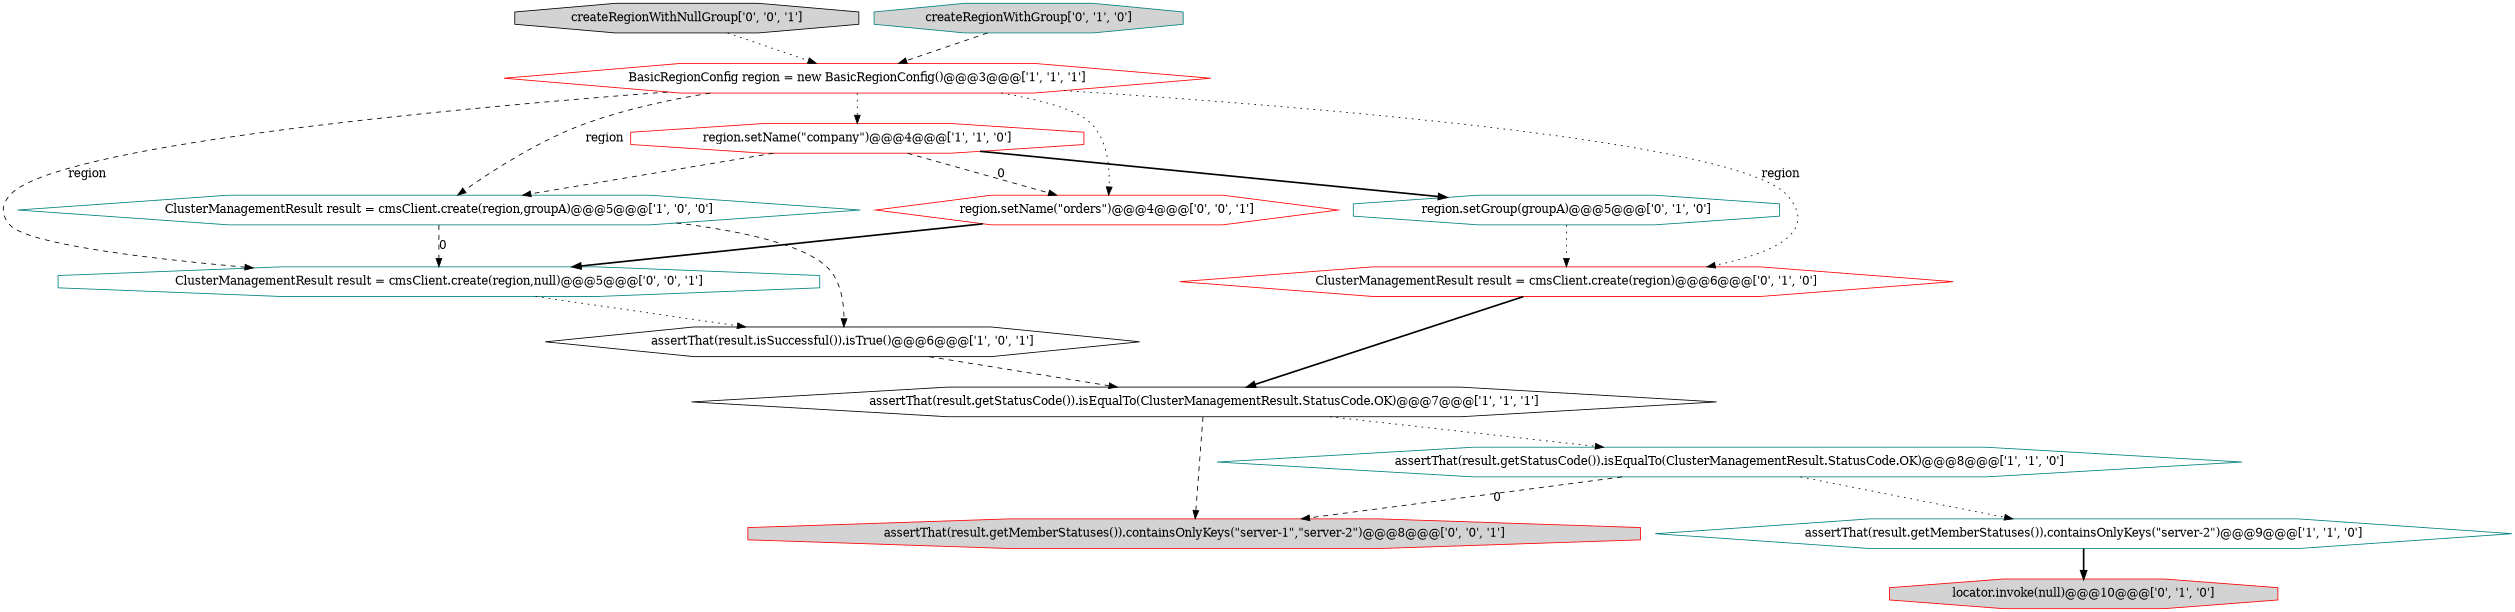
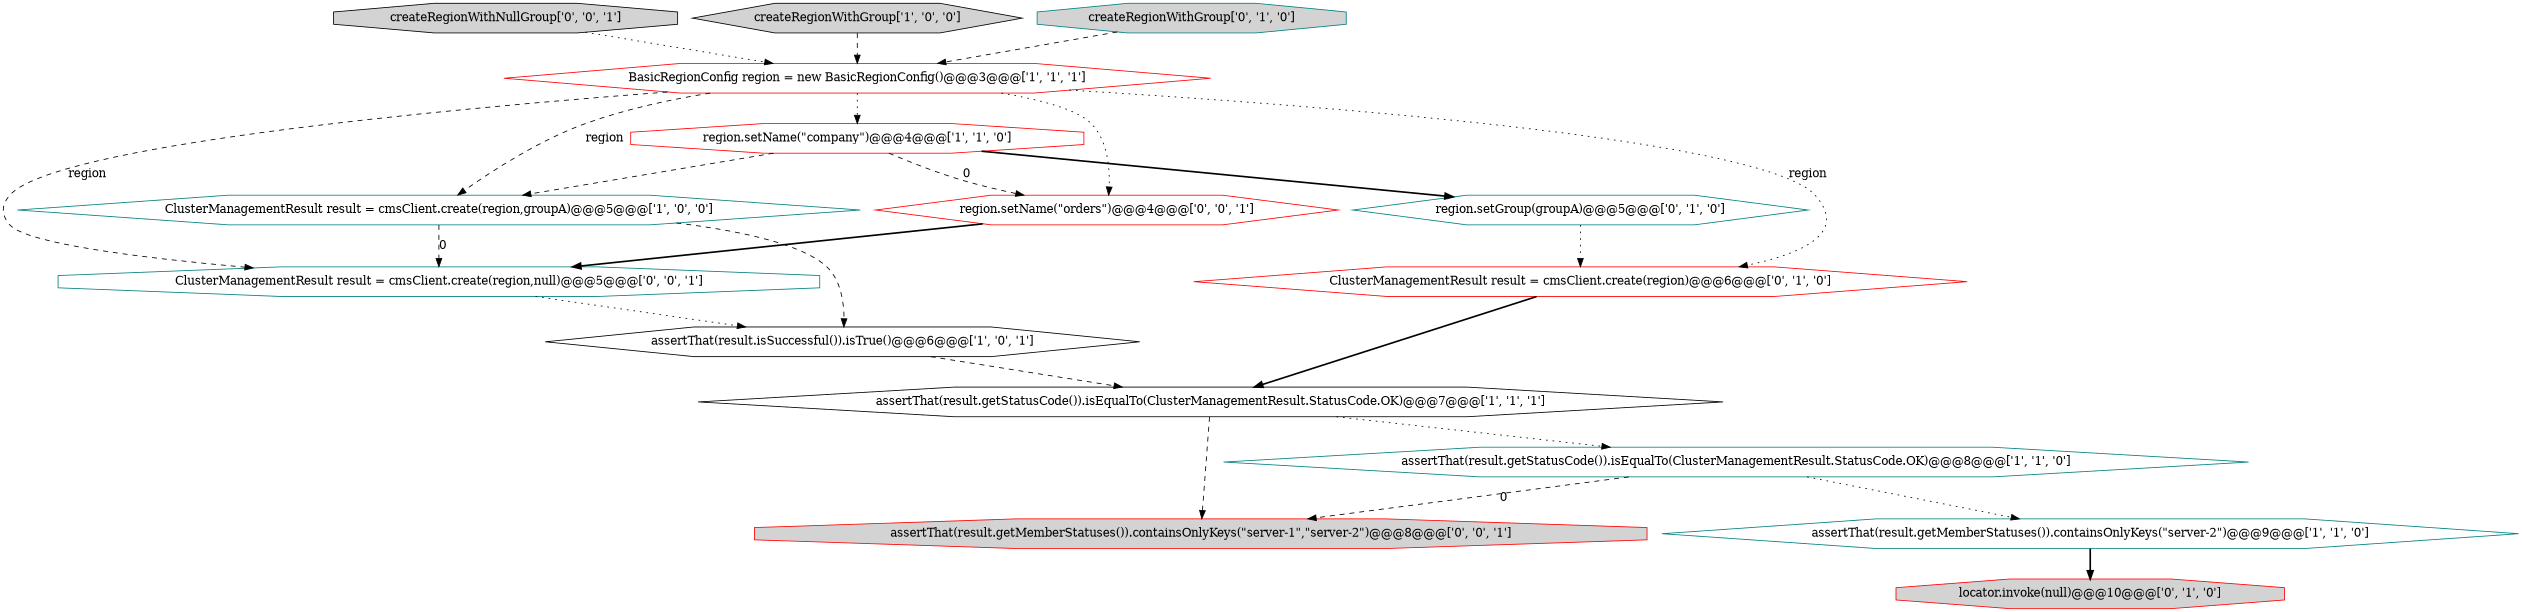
none -> (857, 18)
(1566, 210) -> (1580, 210)
